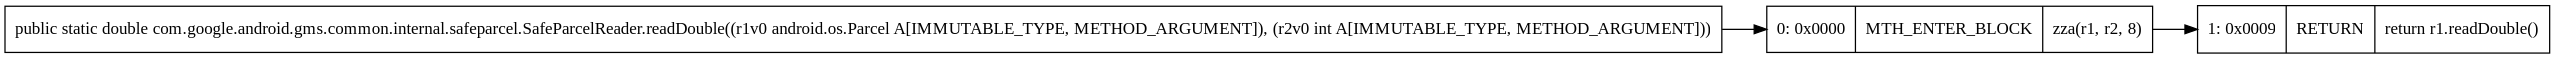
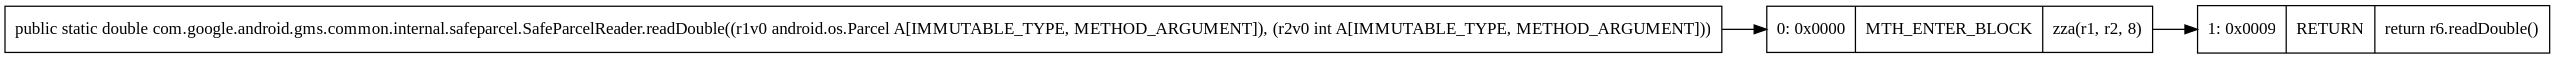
(2462, 29) -> (2462, 29)
